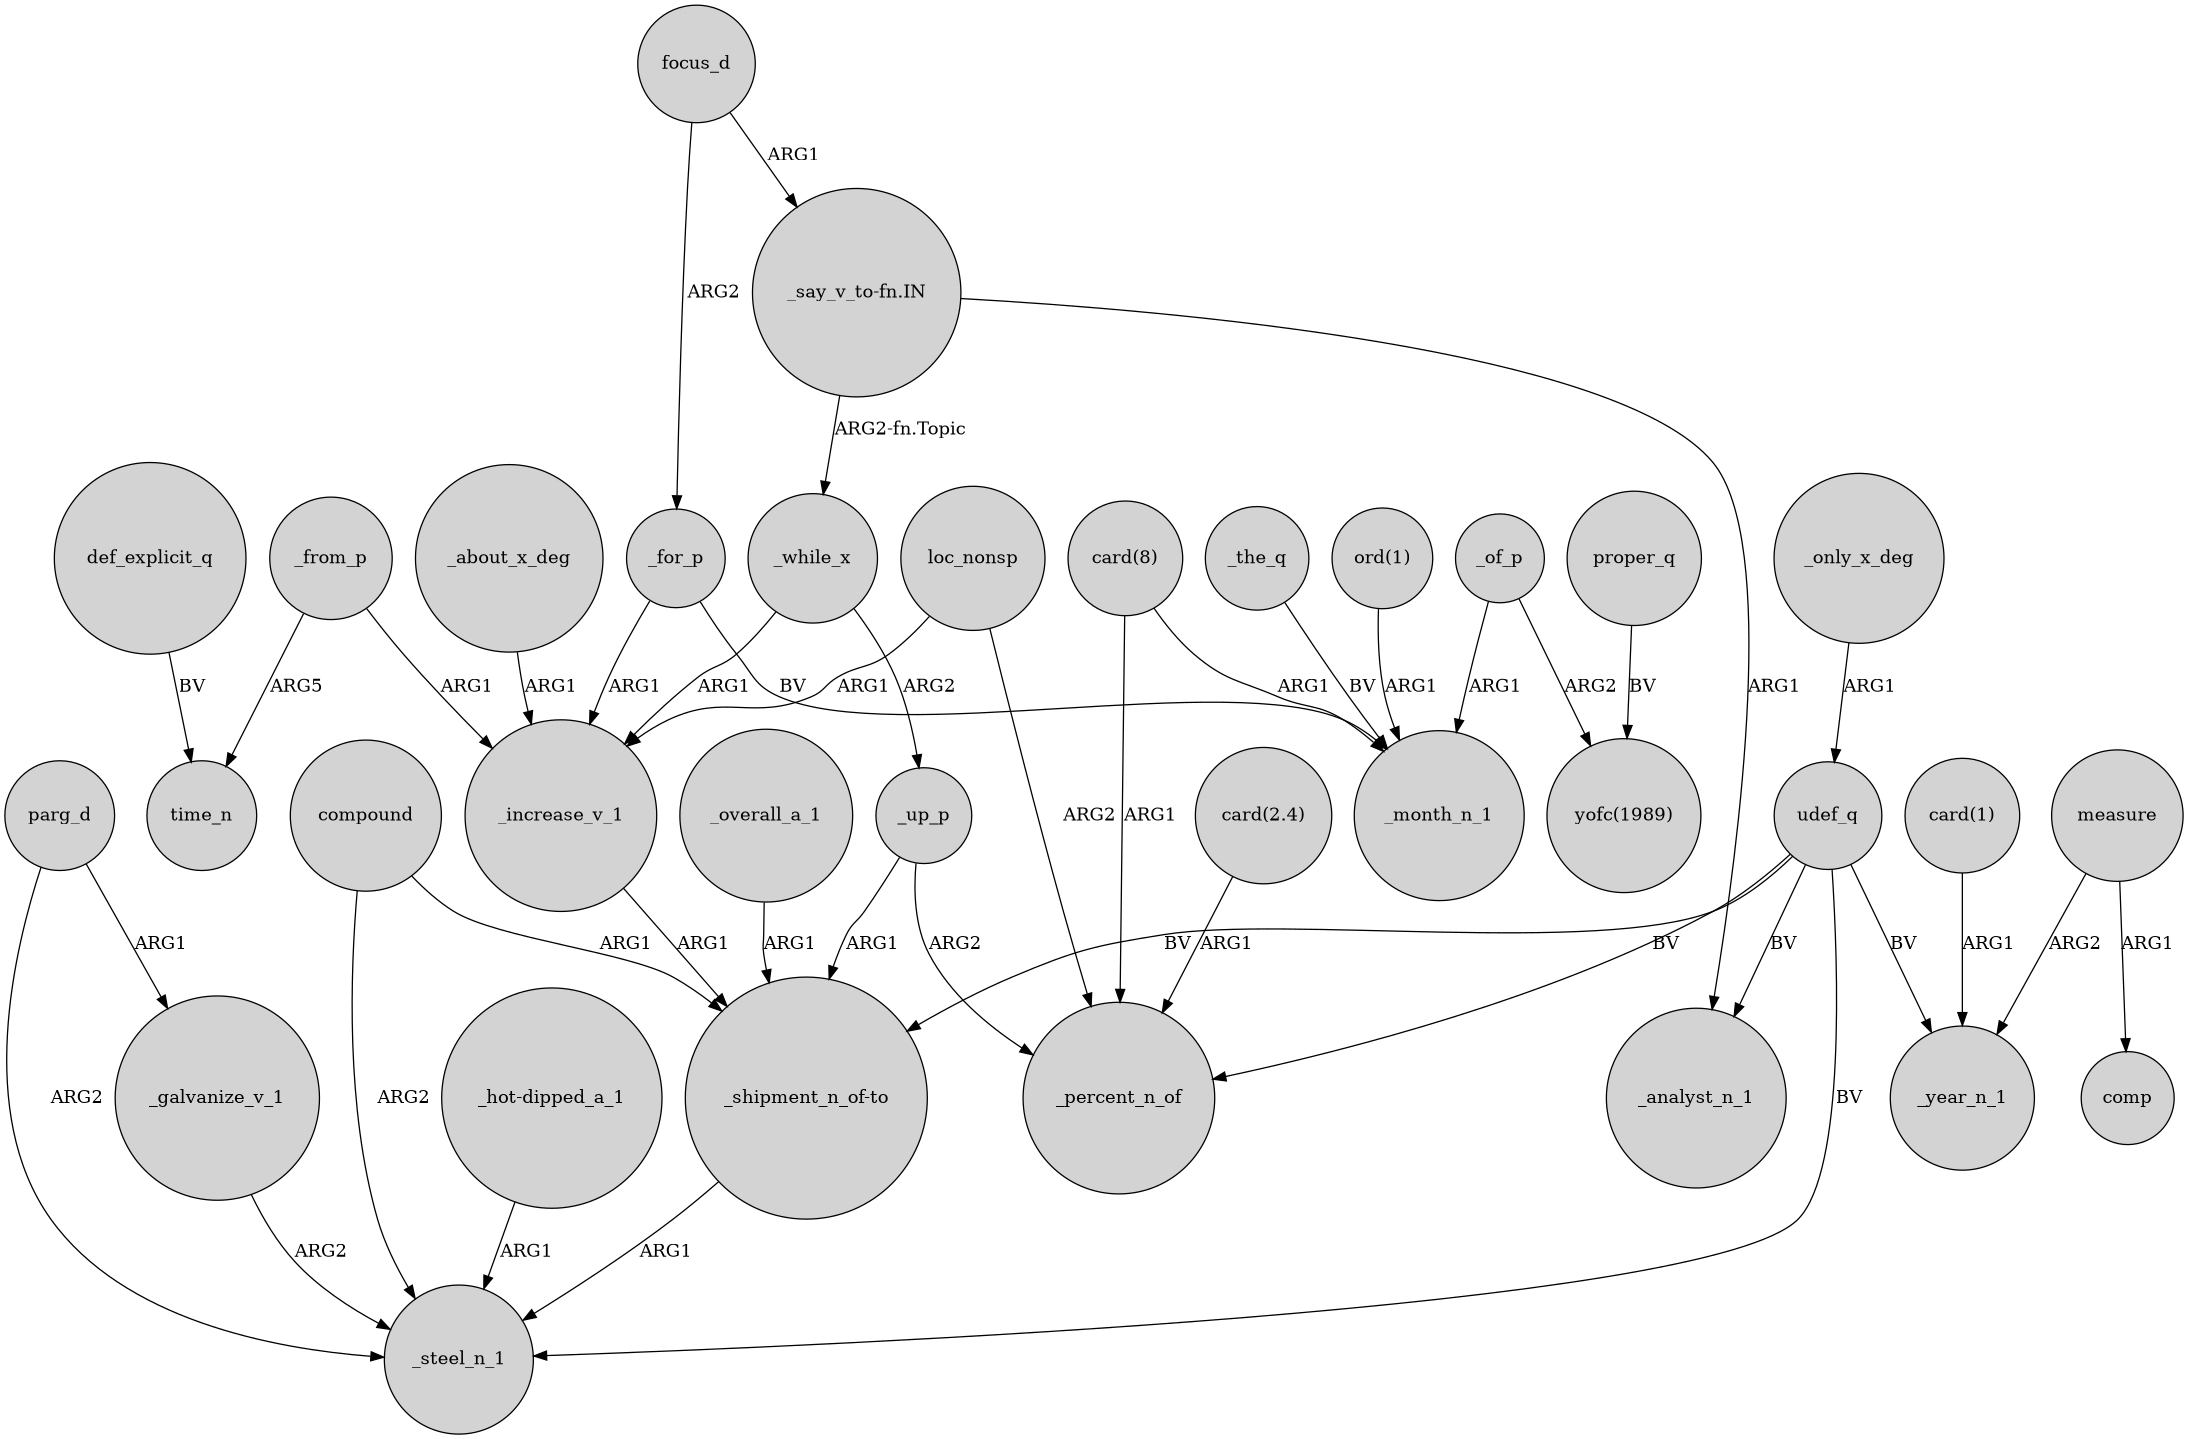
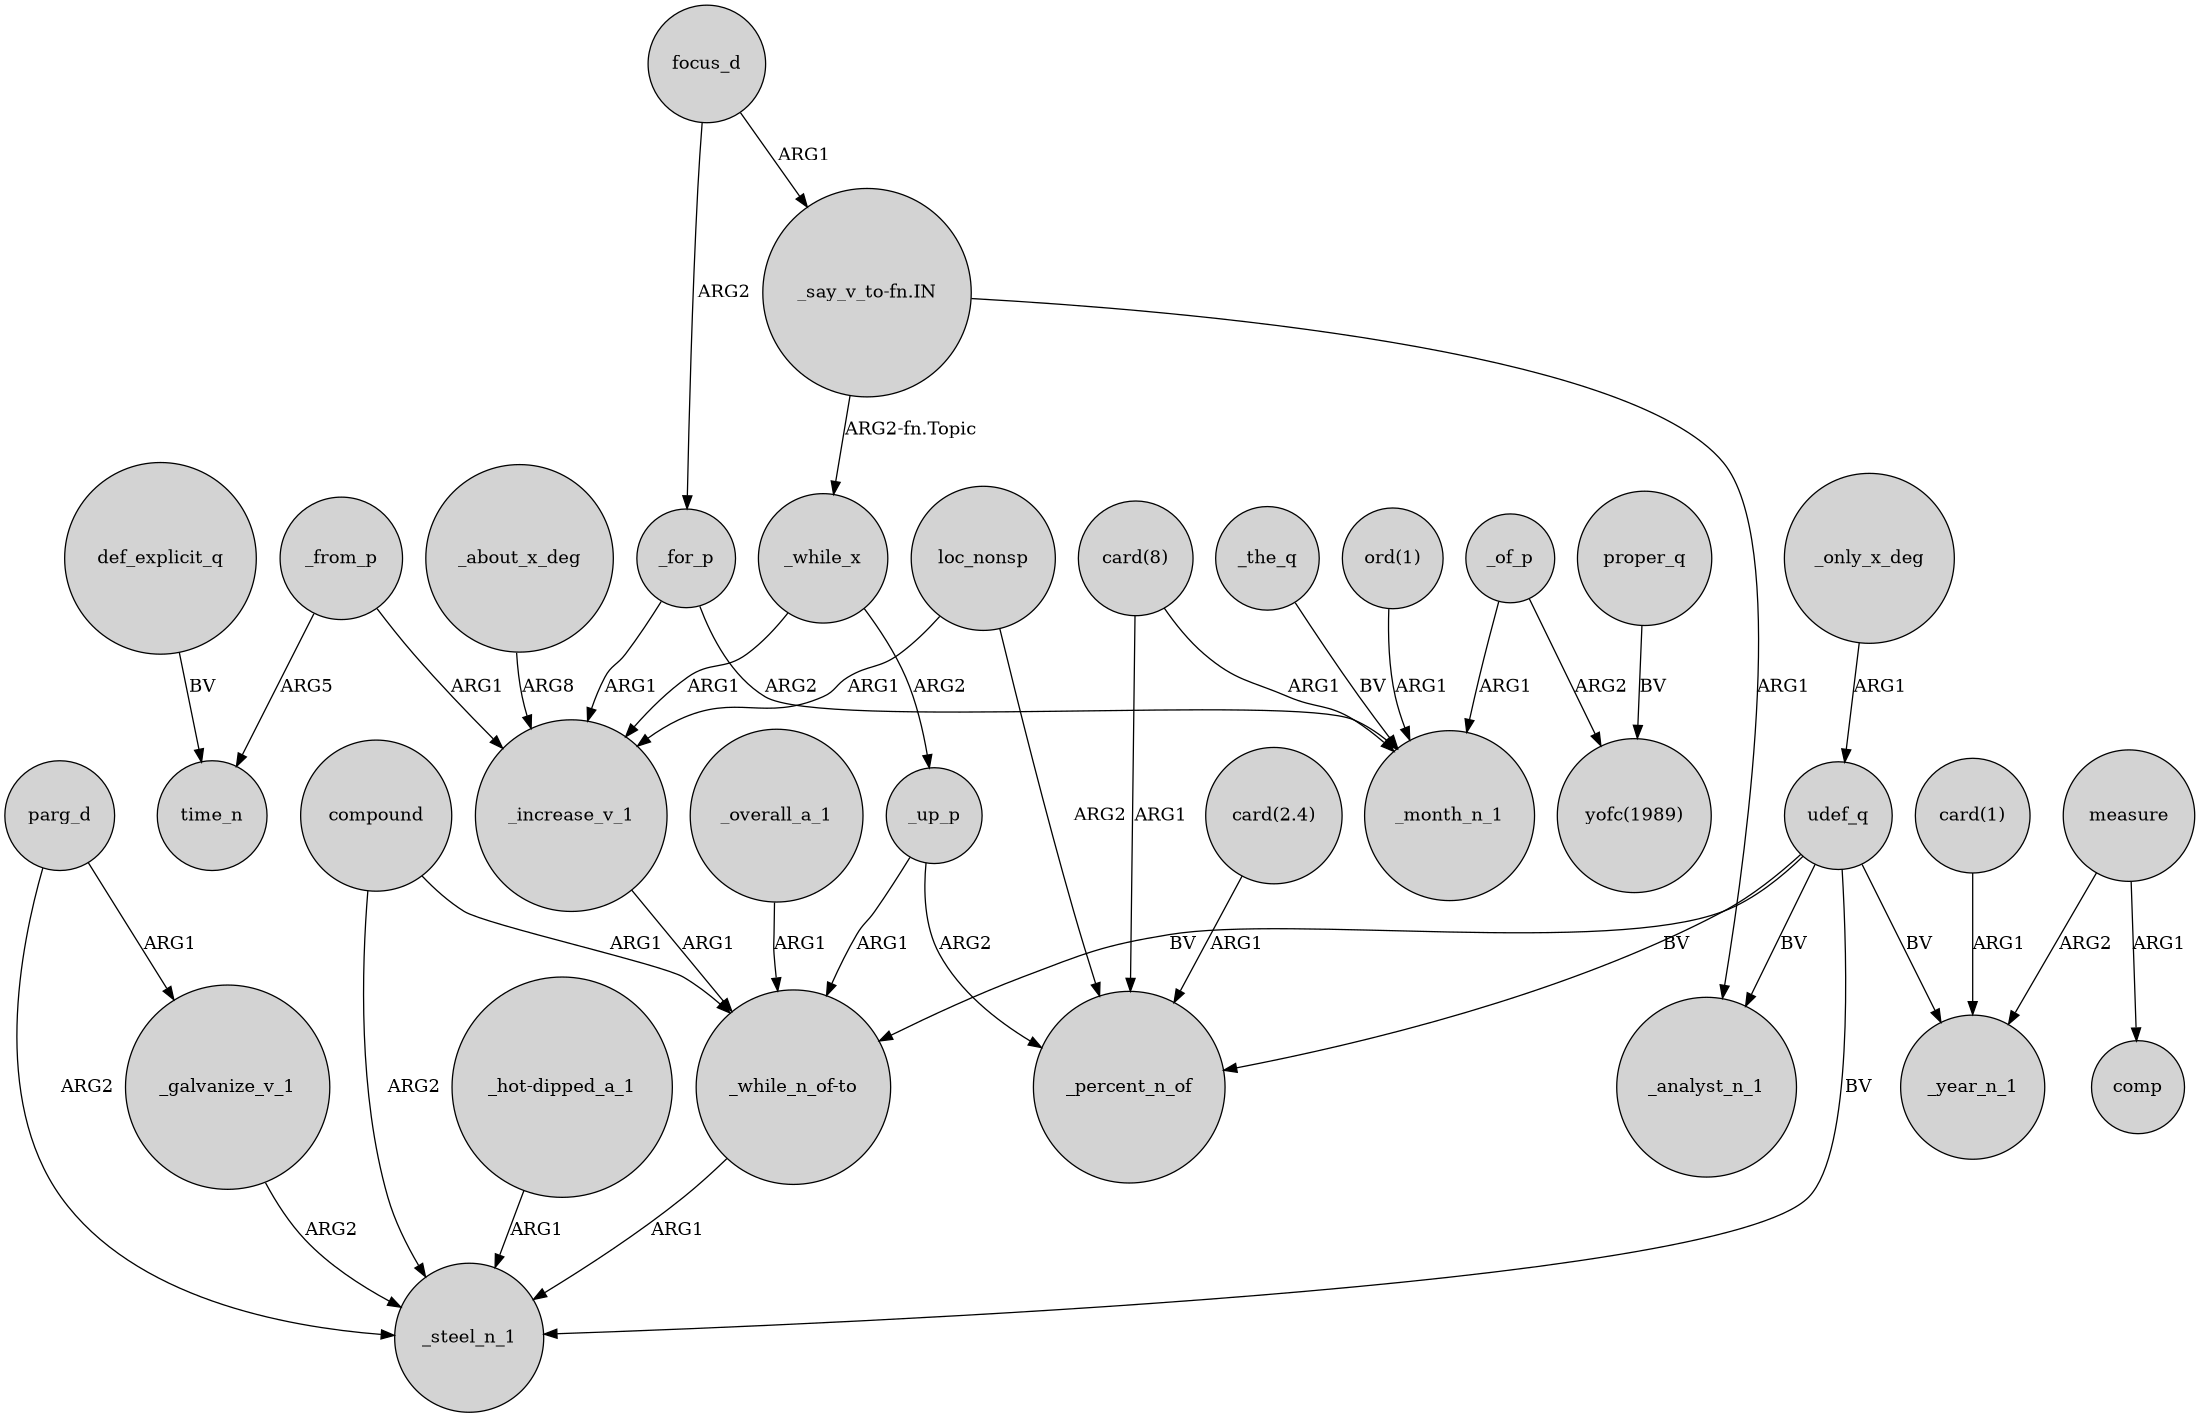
(551, 687) -> (549, 687)
(793, 687) -> (791, 687)
(806, 1098) -> (793, 1087)
